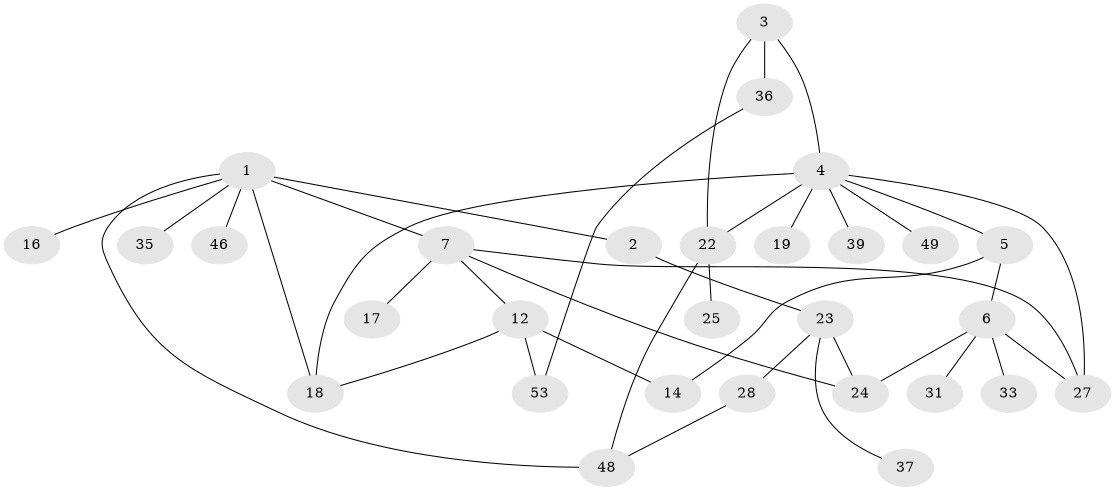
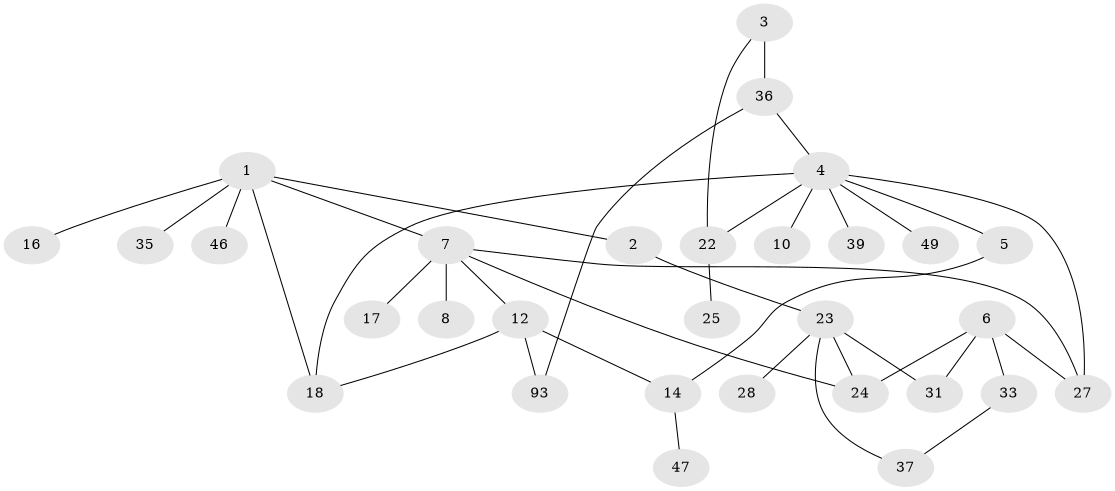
(807, 93) -> (793, 134)
(782, 245) -> (782, 245)
(996, 282) -> none
none -> (446, 319)
none -> (880, 357)
(540, 394) -> (540, 394)
none -> (957, 431)
(607, 468) -> none
none -> (681, 468)
